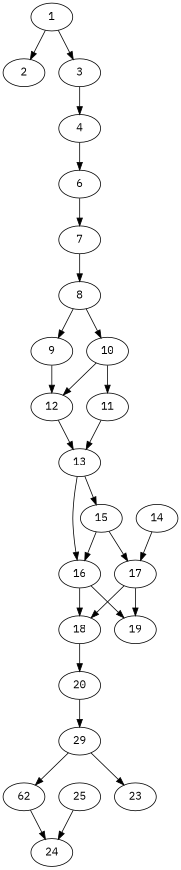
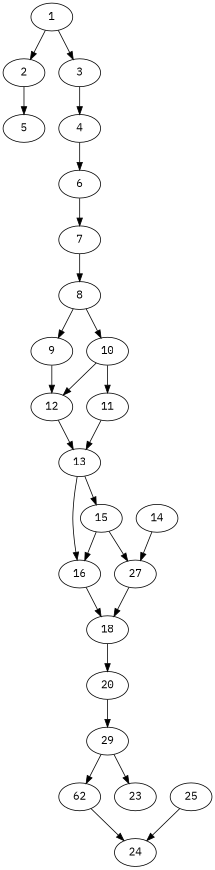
none -> (24, 128)
(135, 574) -> (135, 574)
(135, 630) -> none
